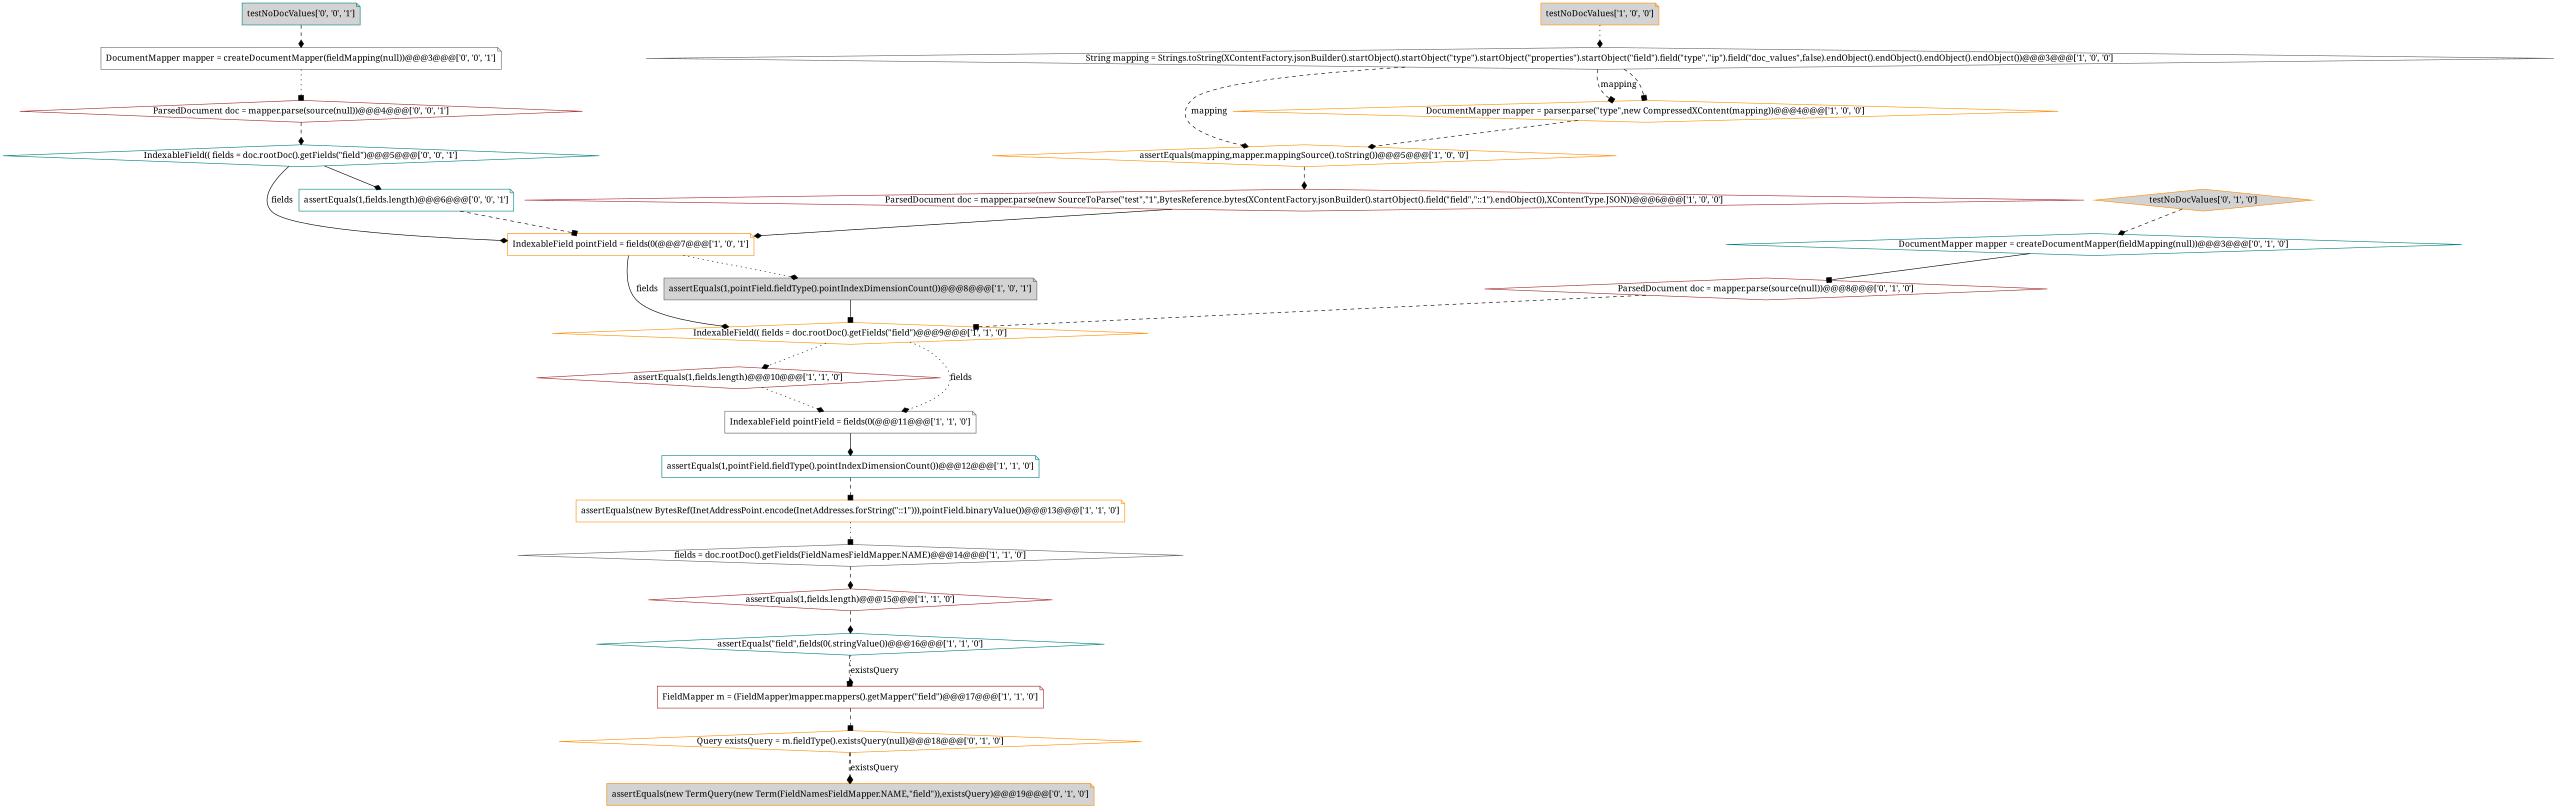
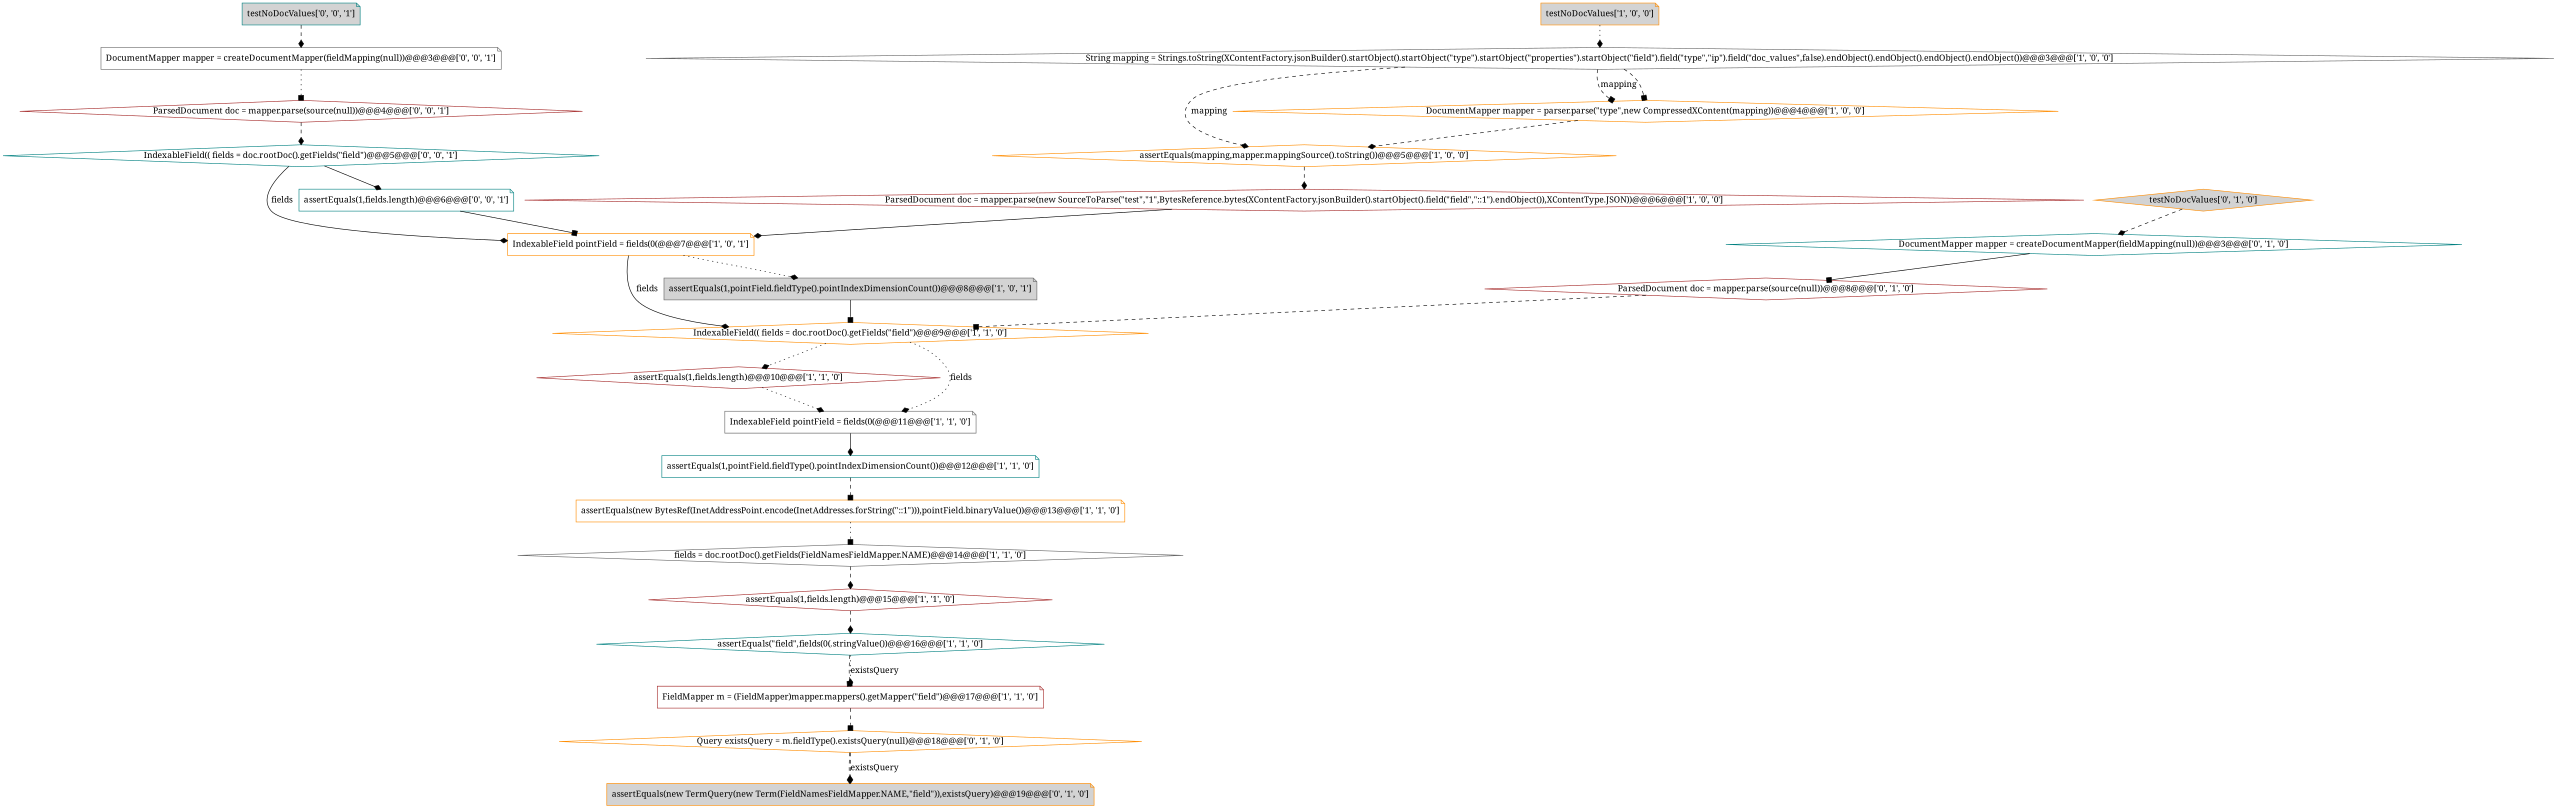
(515, 222) -> (515, 222)
